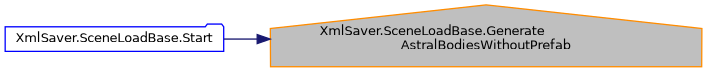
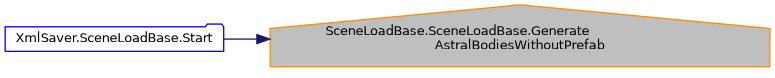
(486, 39) -> (520, 39)
